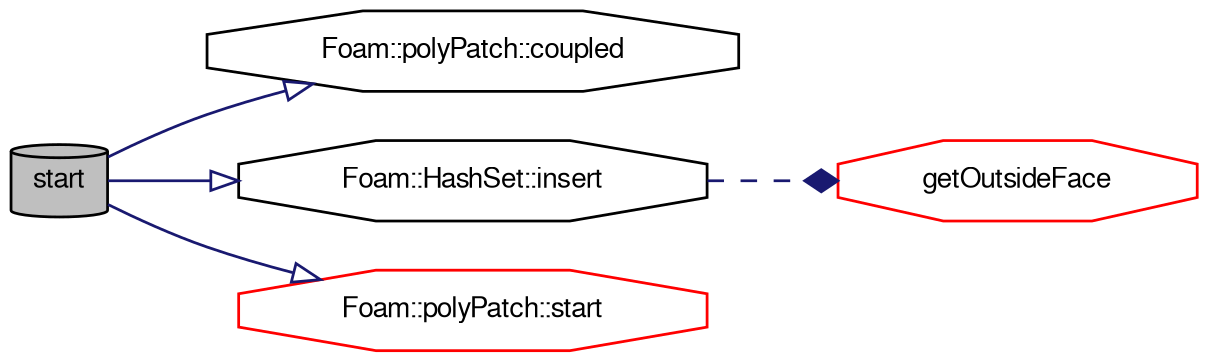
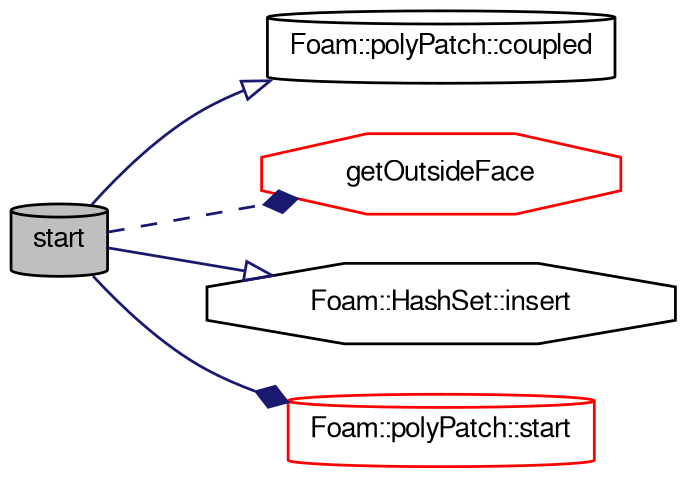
(473, 51) -> (441, 47)
(756, 181) -> (186, 218)
(198, 244) -> (167, 344)
(473, 310) -> (441, 430)
